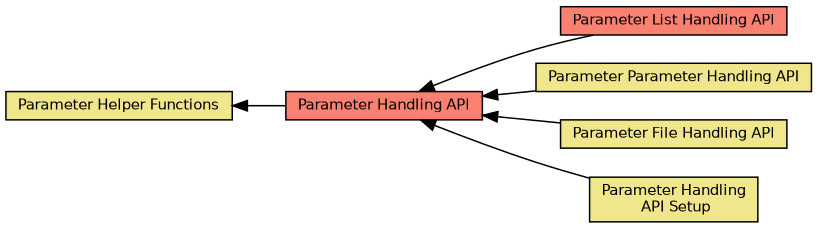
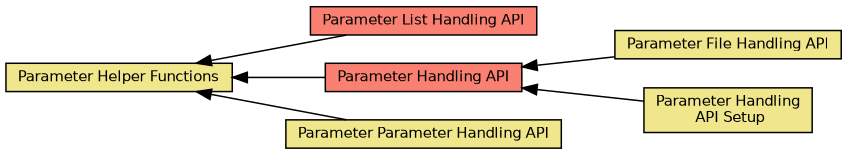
(512, 57) -> (279, 48)
(517, 93) -> (279, 107)
